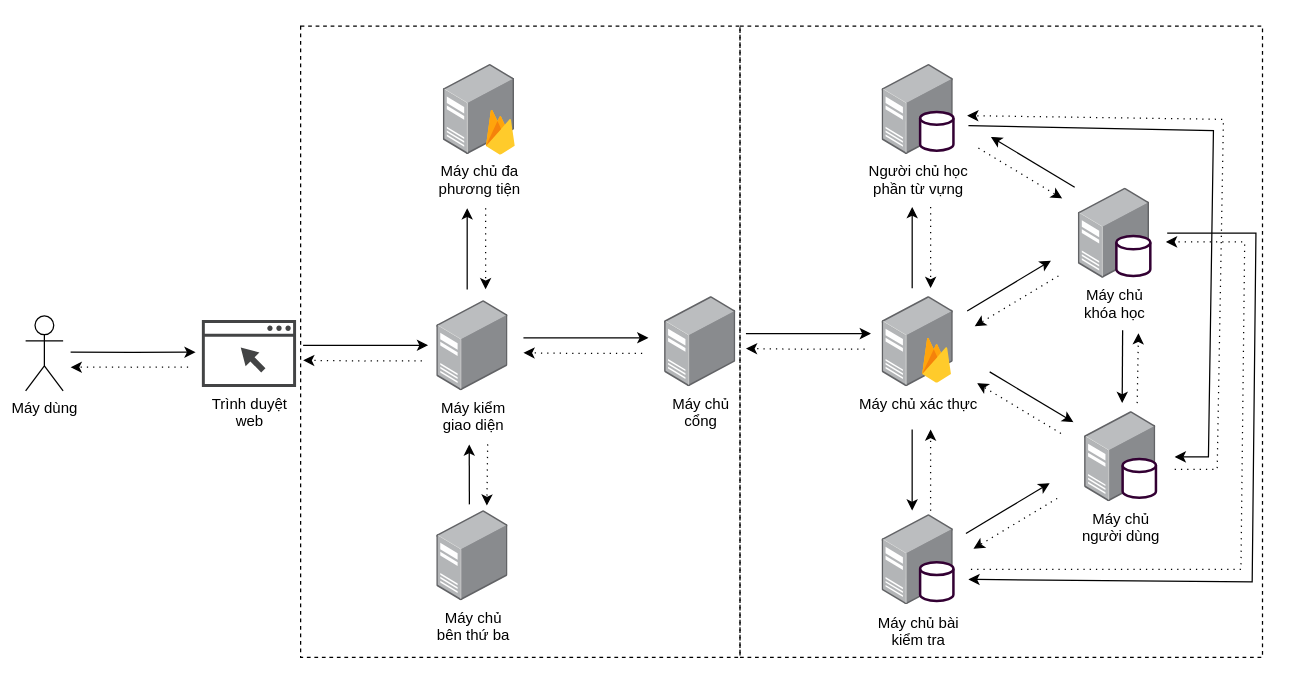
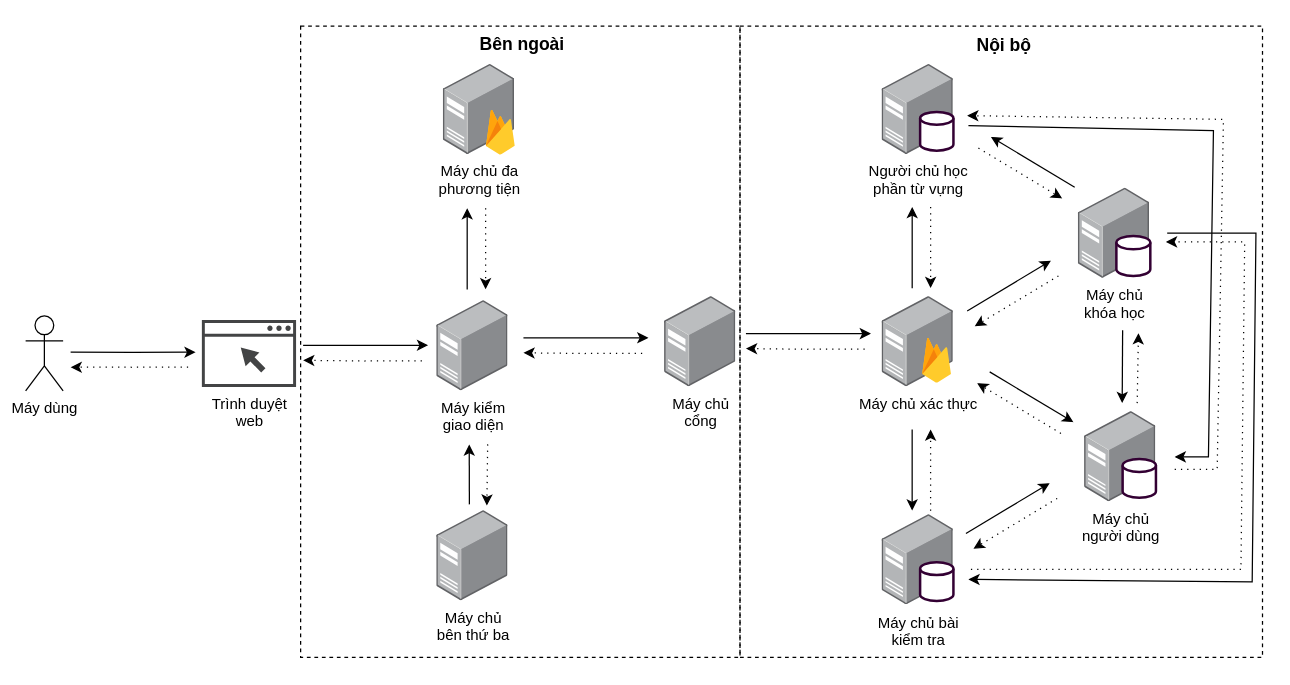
none -> (523, 45)
none -> (1004, 46)
